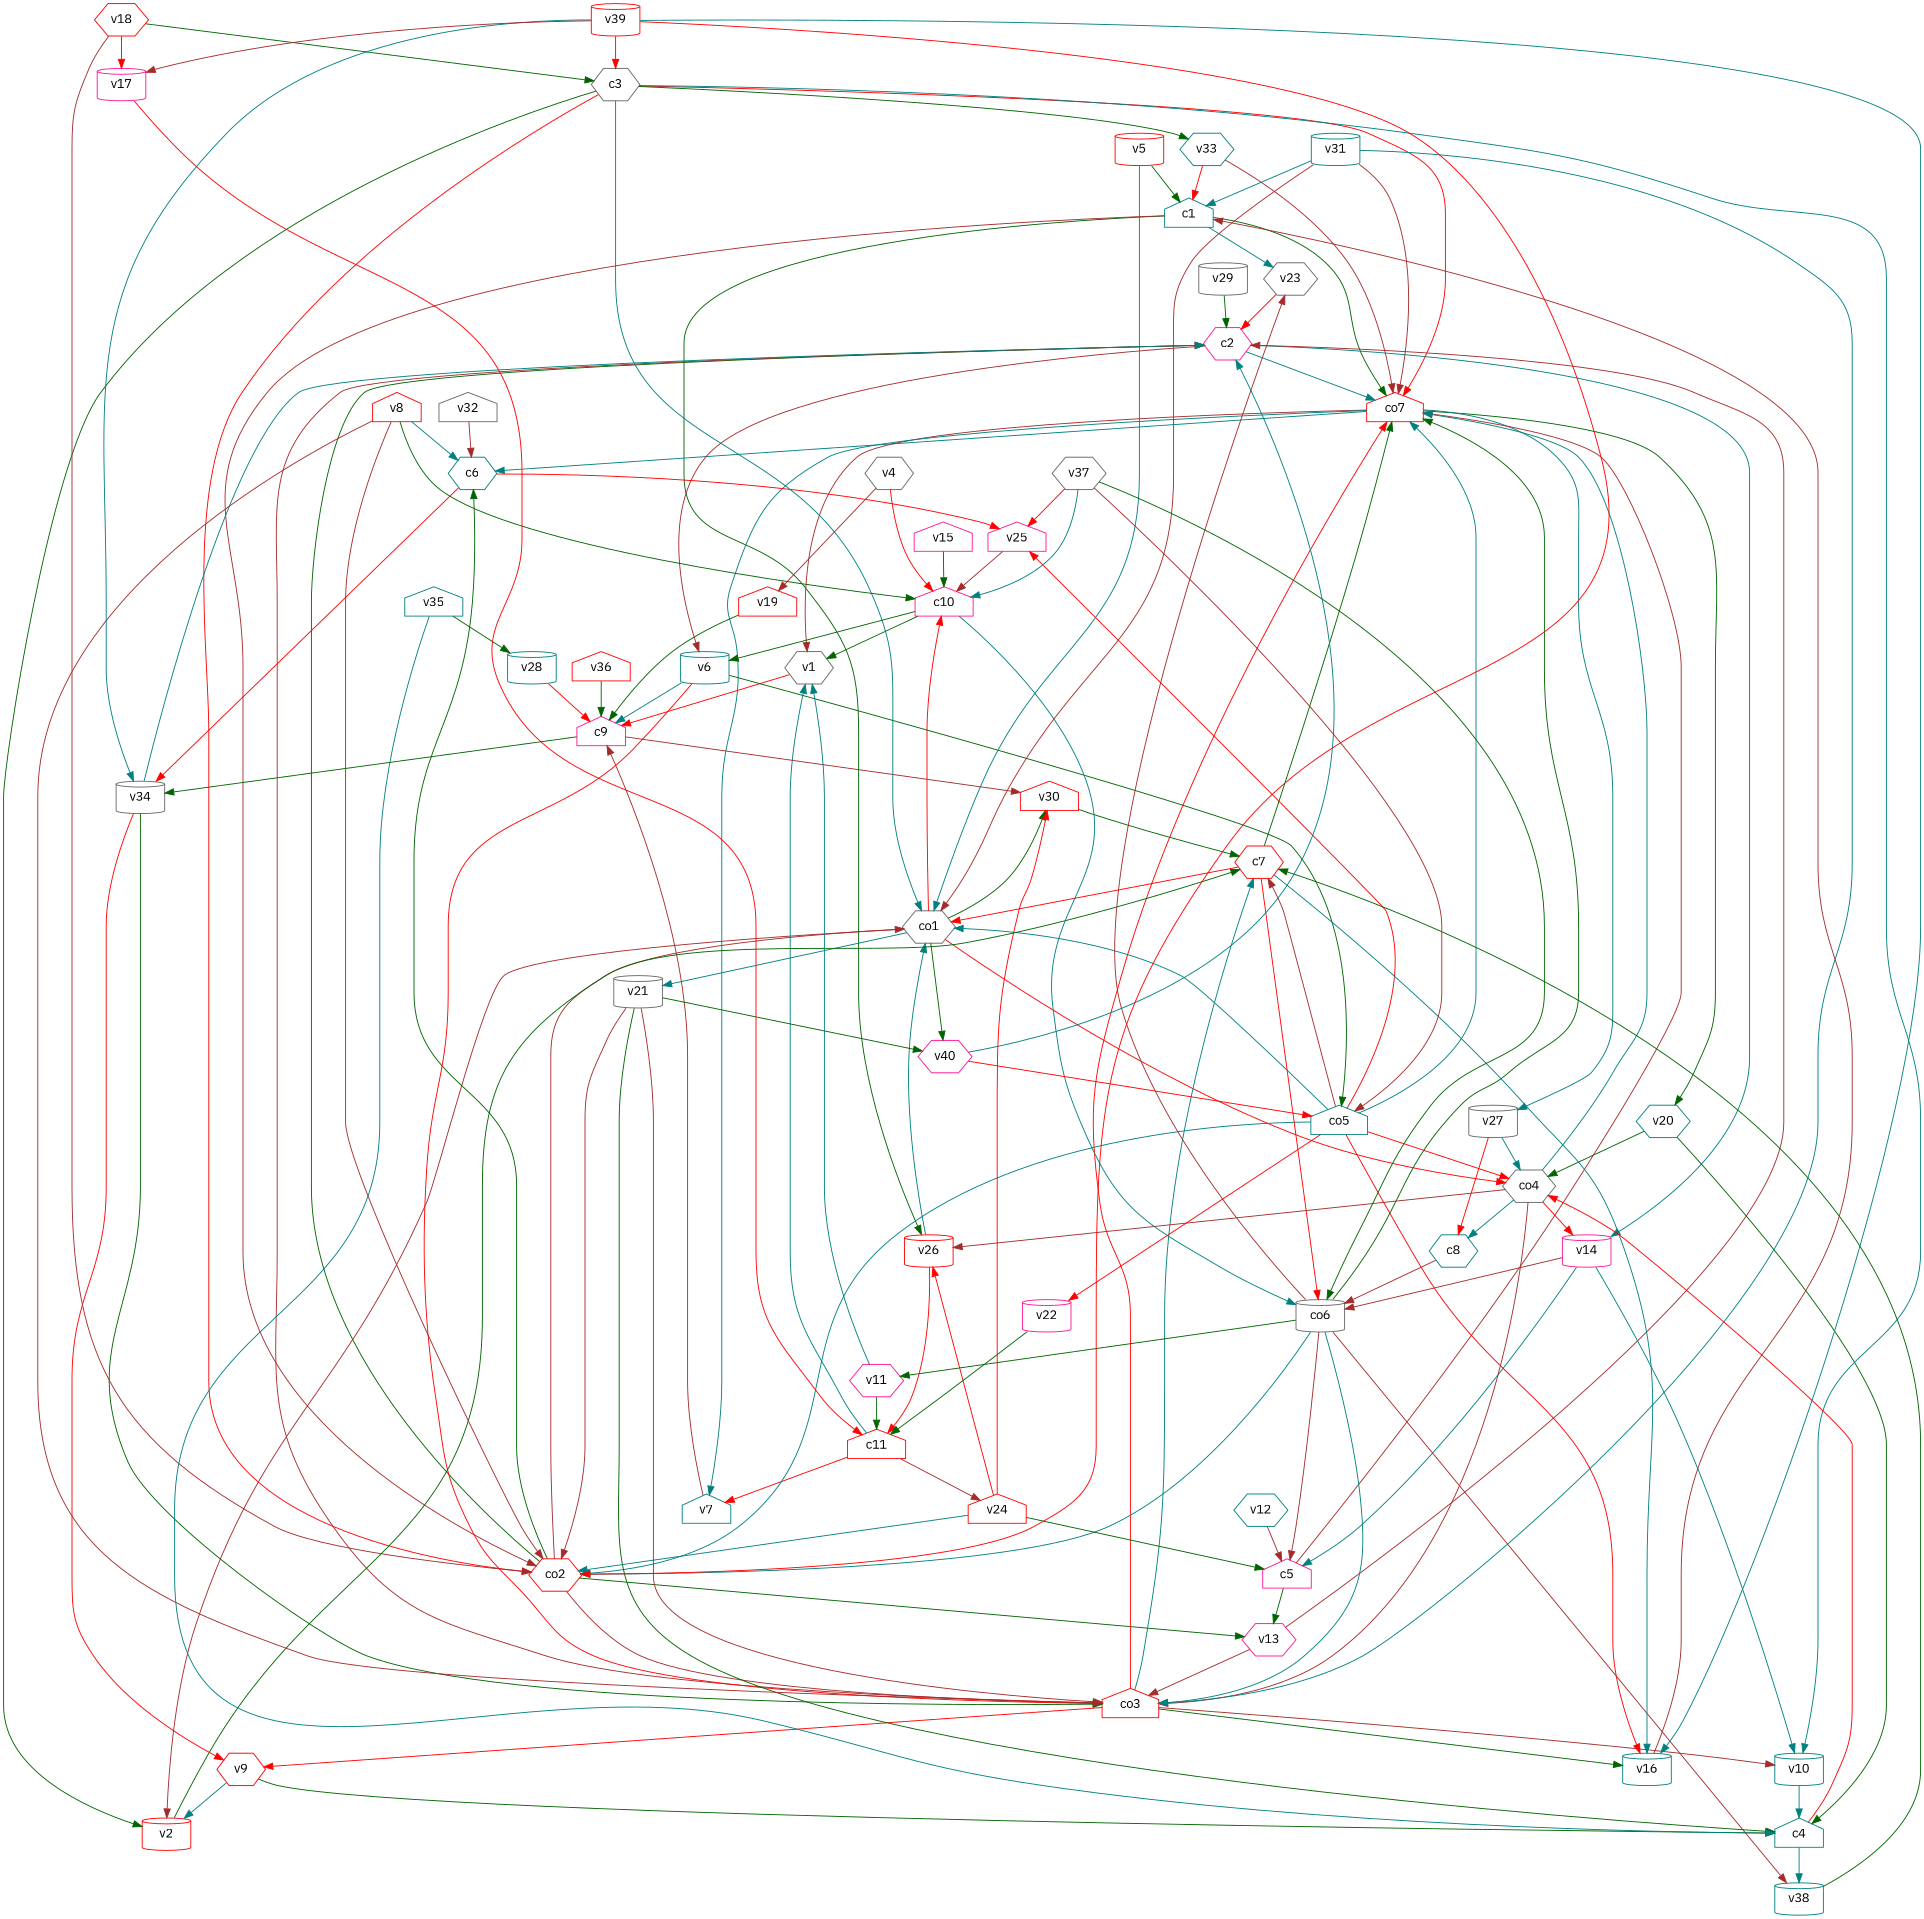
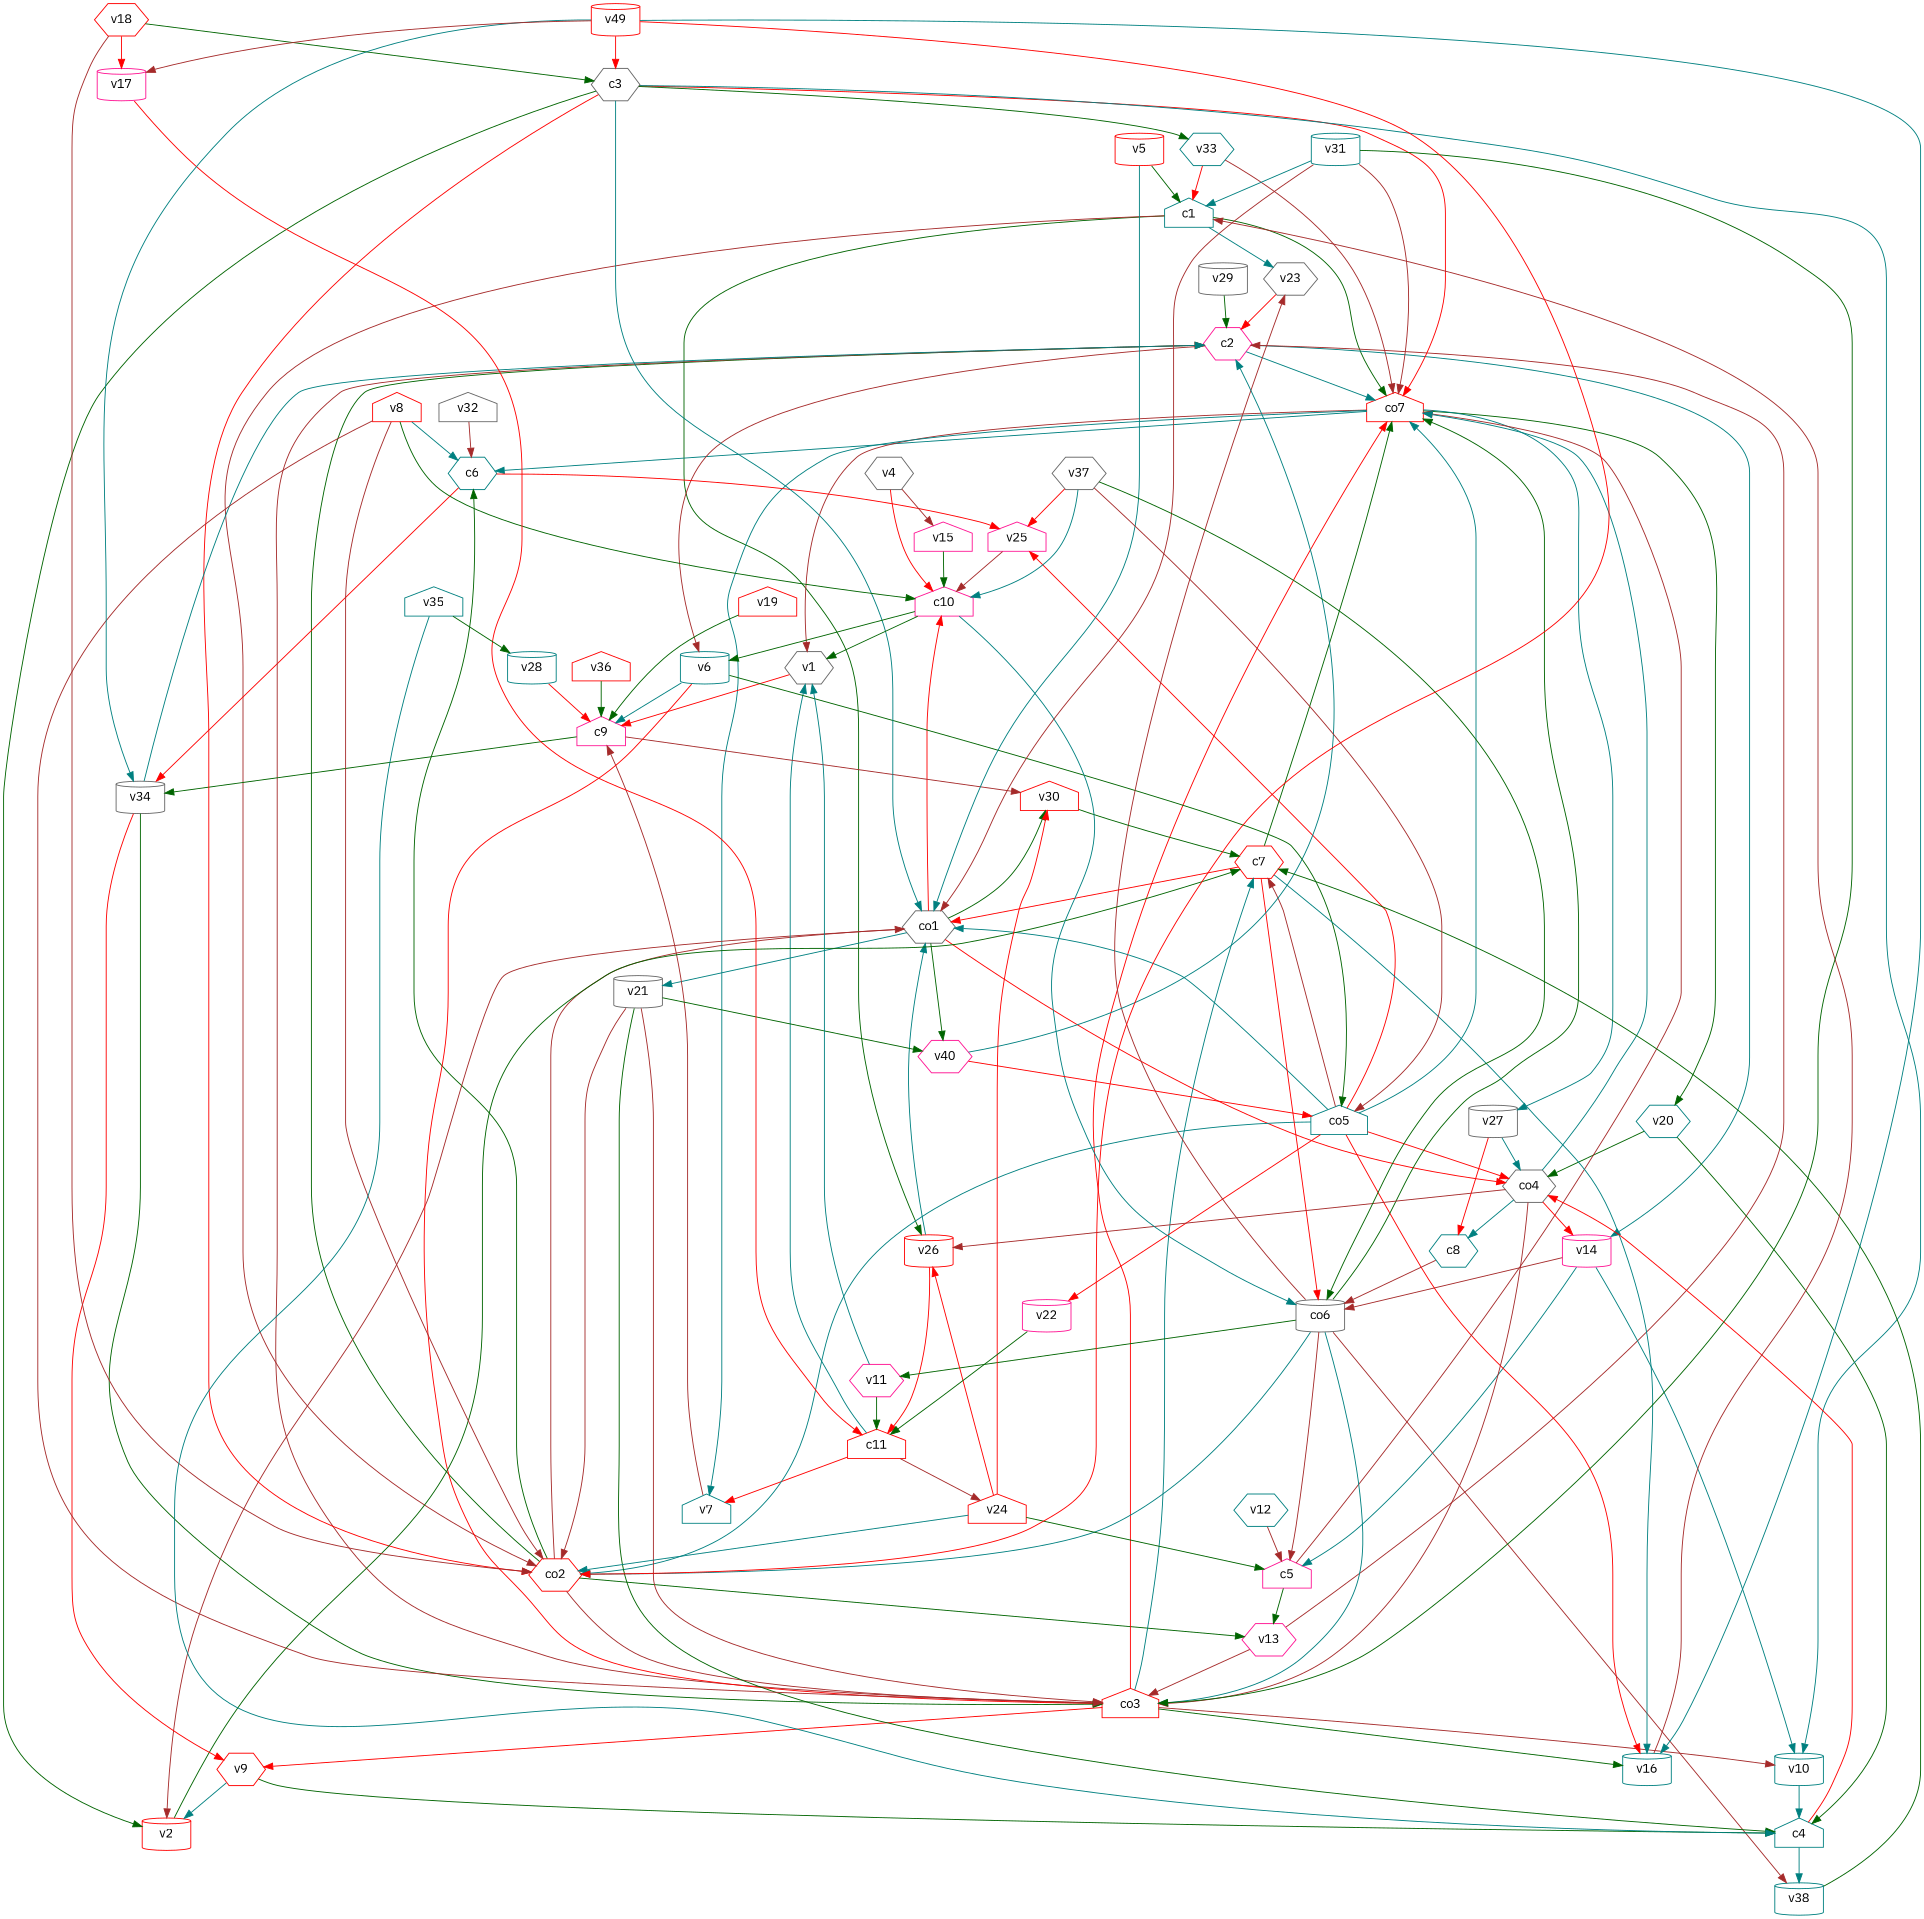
(616, 20) -> (616, 20)
(830, 536) -> (913, 502)
(1847, 914) -> (1847, 914)
